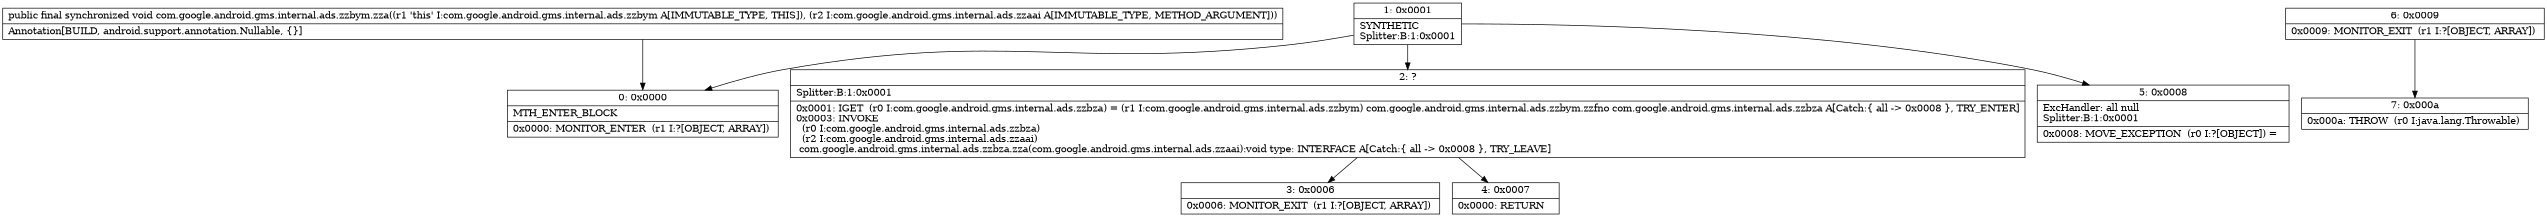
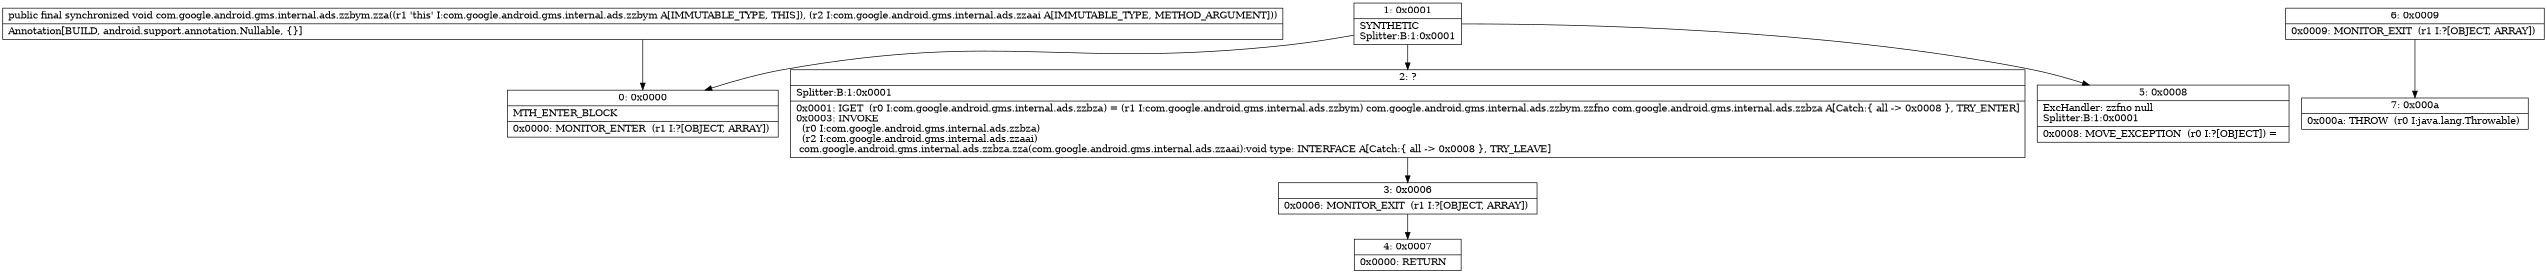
(2091, 108) -> (2098, 108)
(1471, 168) -> (1408, 223)
